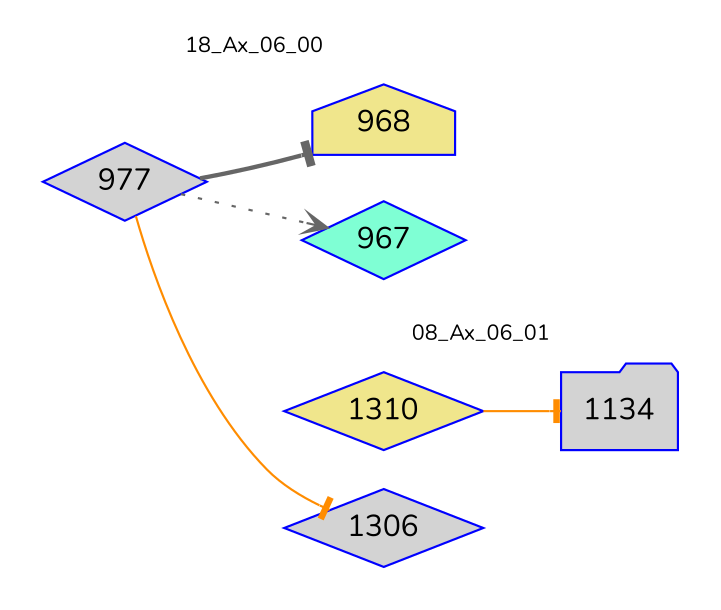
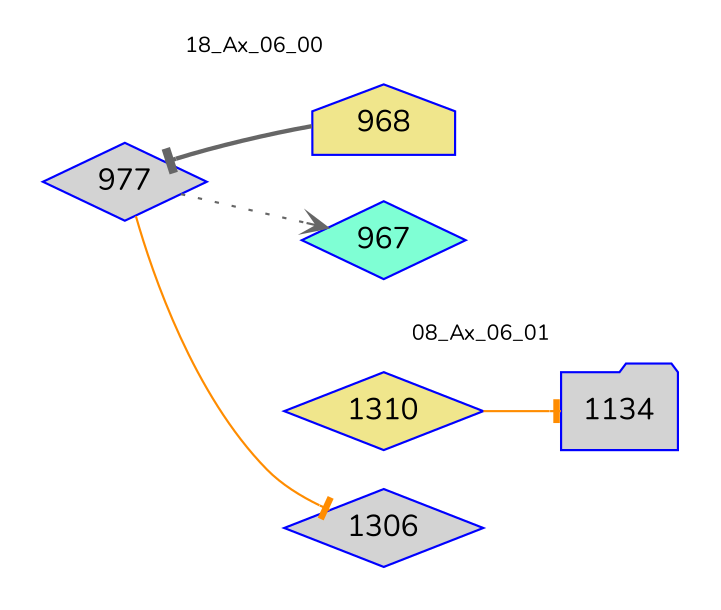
(251, 168) -> (243, 140)
